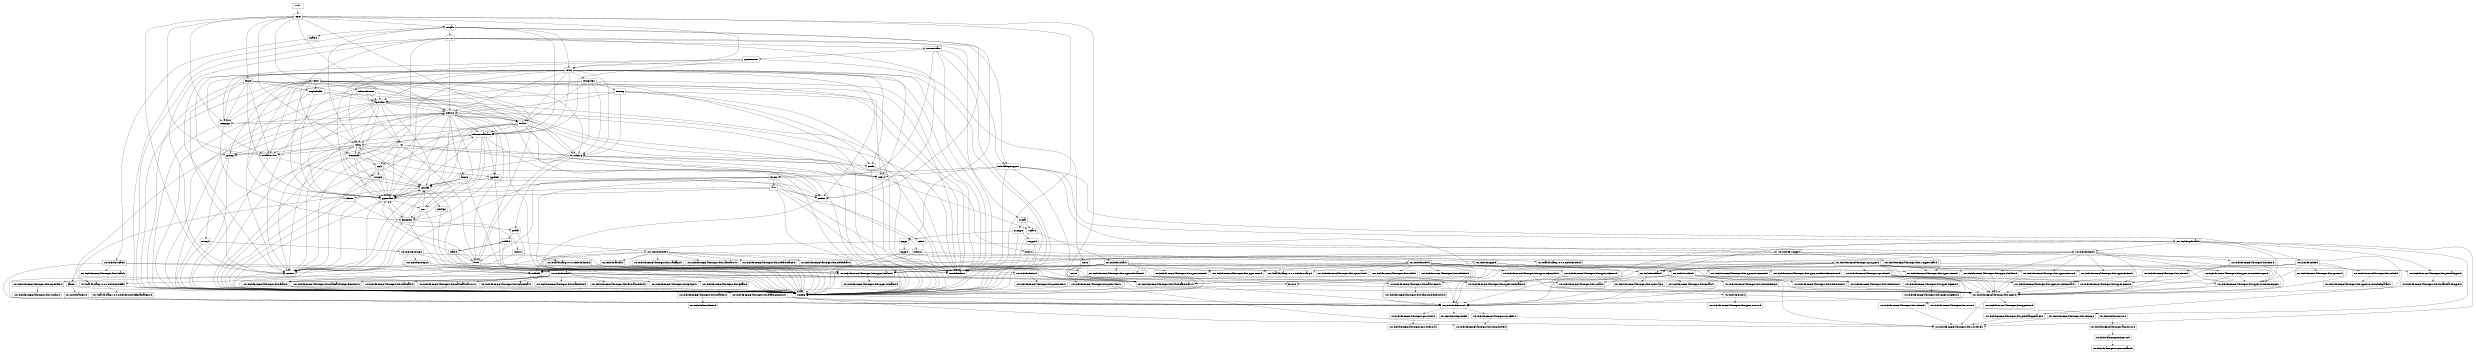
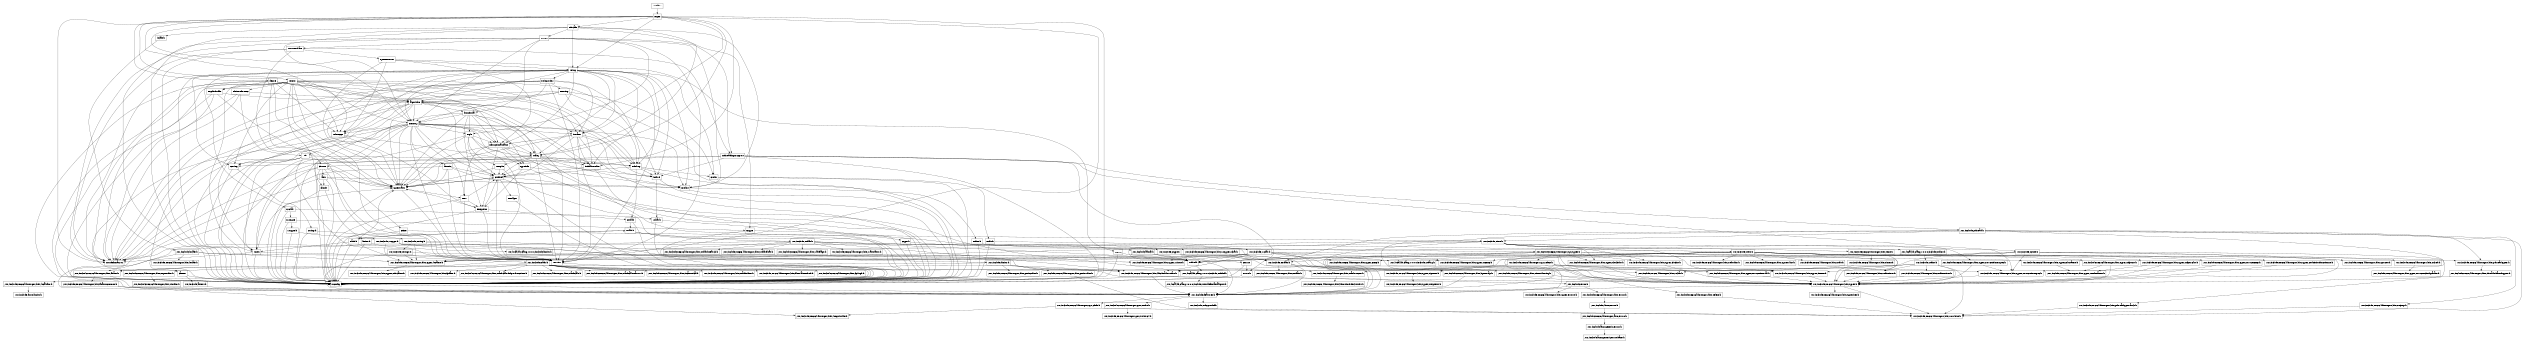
(555, 60) -> (344, 38)
(356, 150) -> (502, 125)
(2049, 273) -> none
